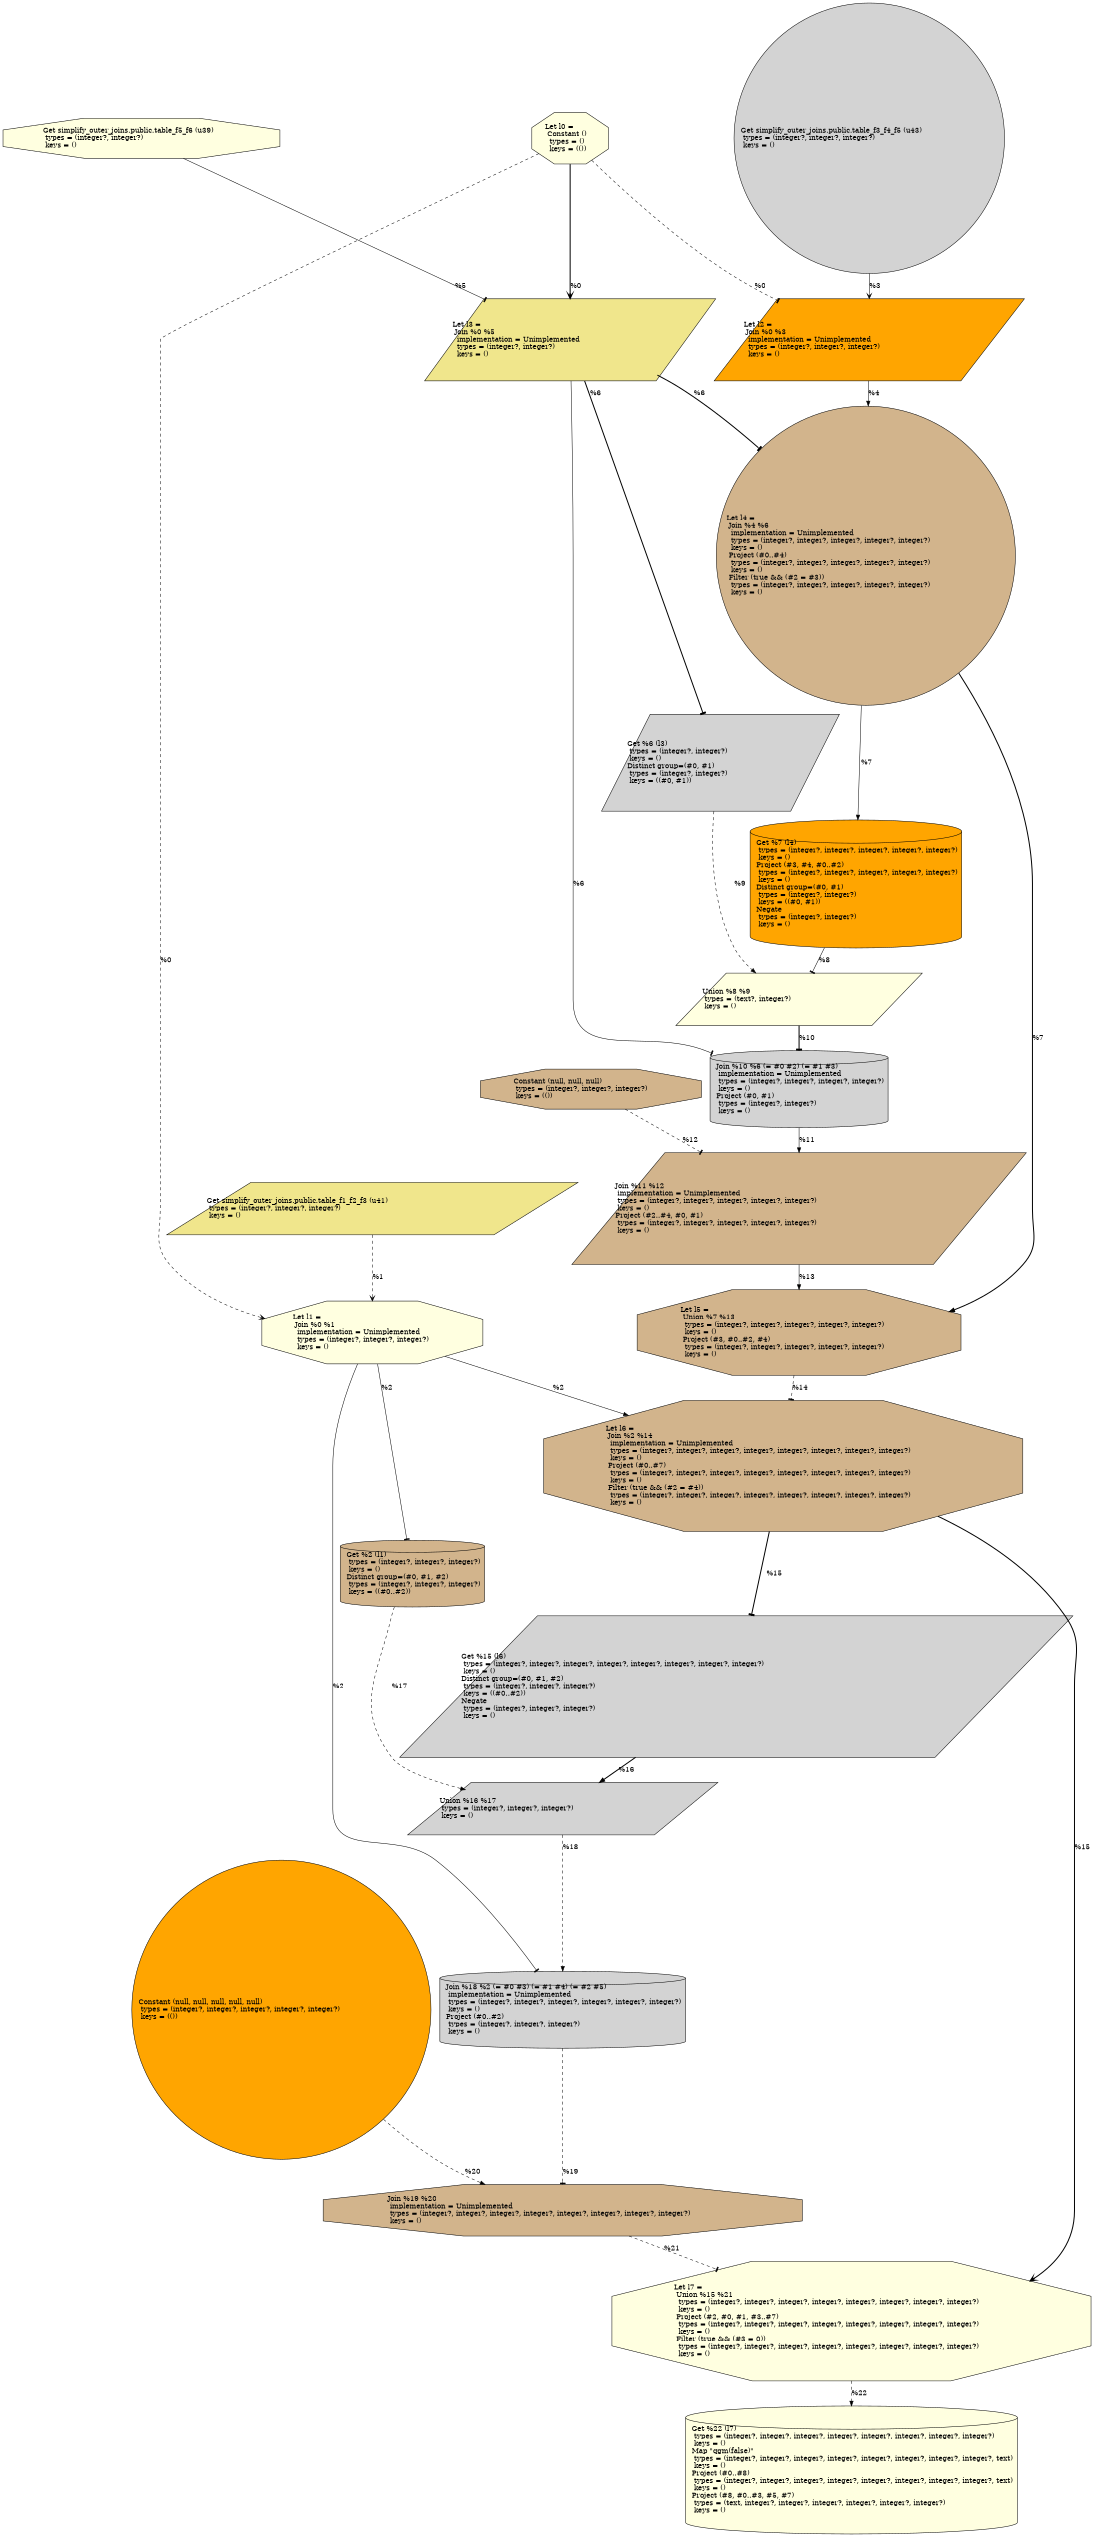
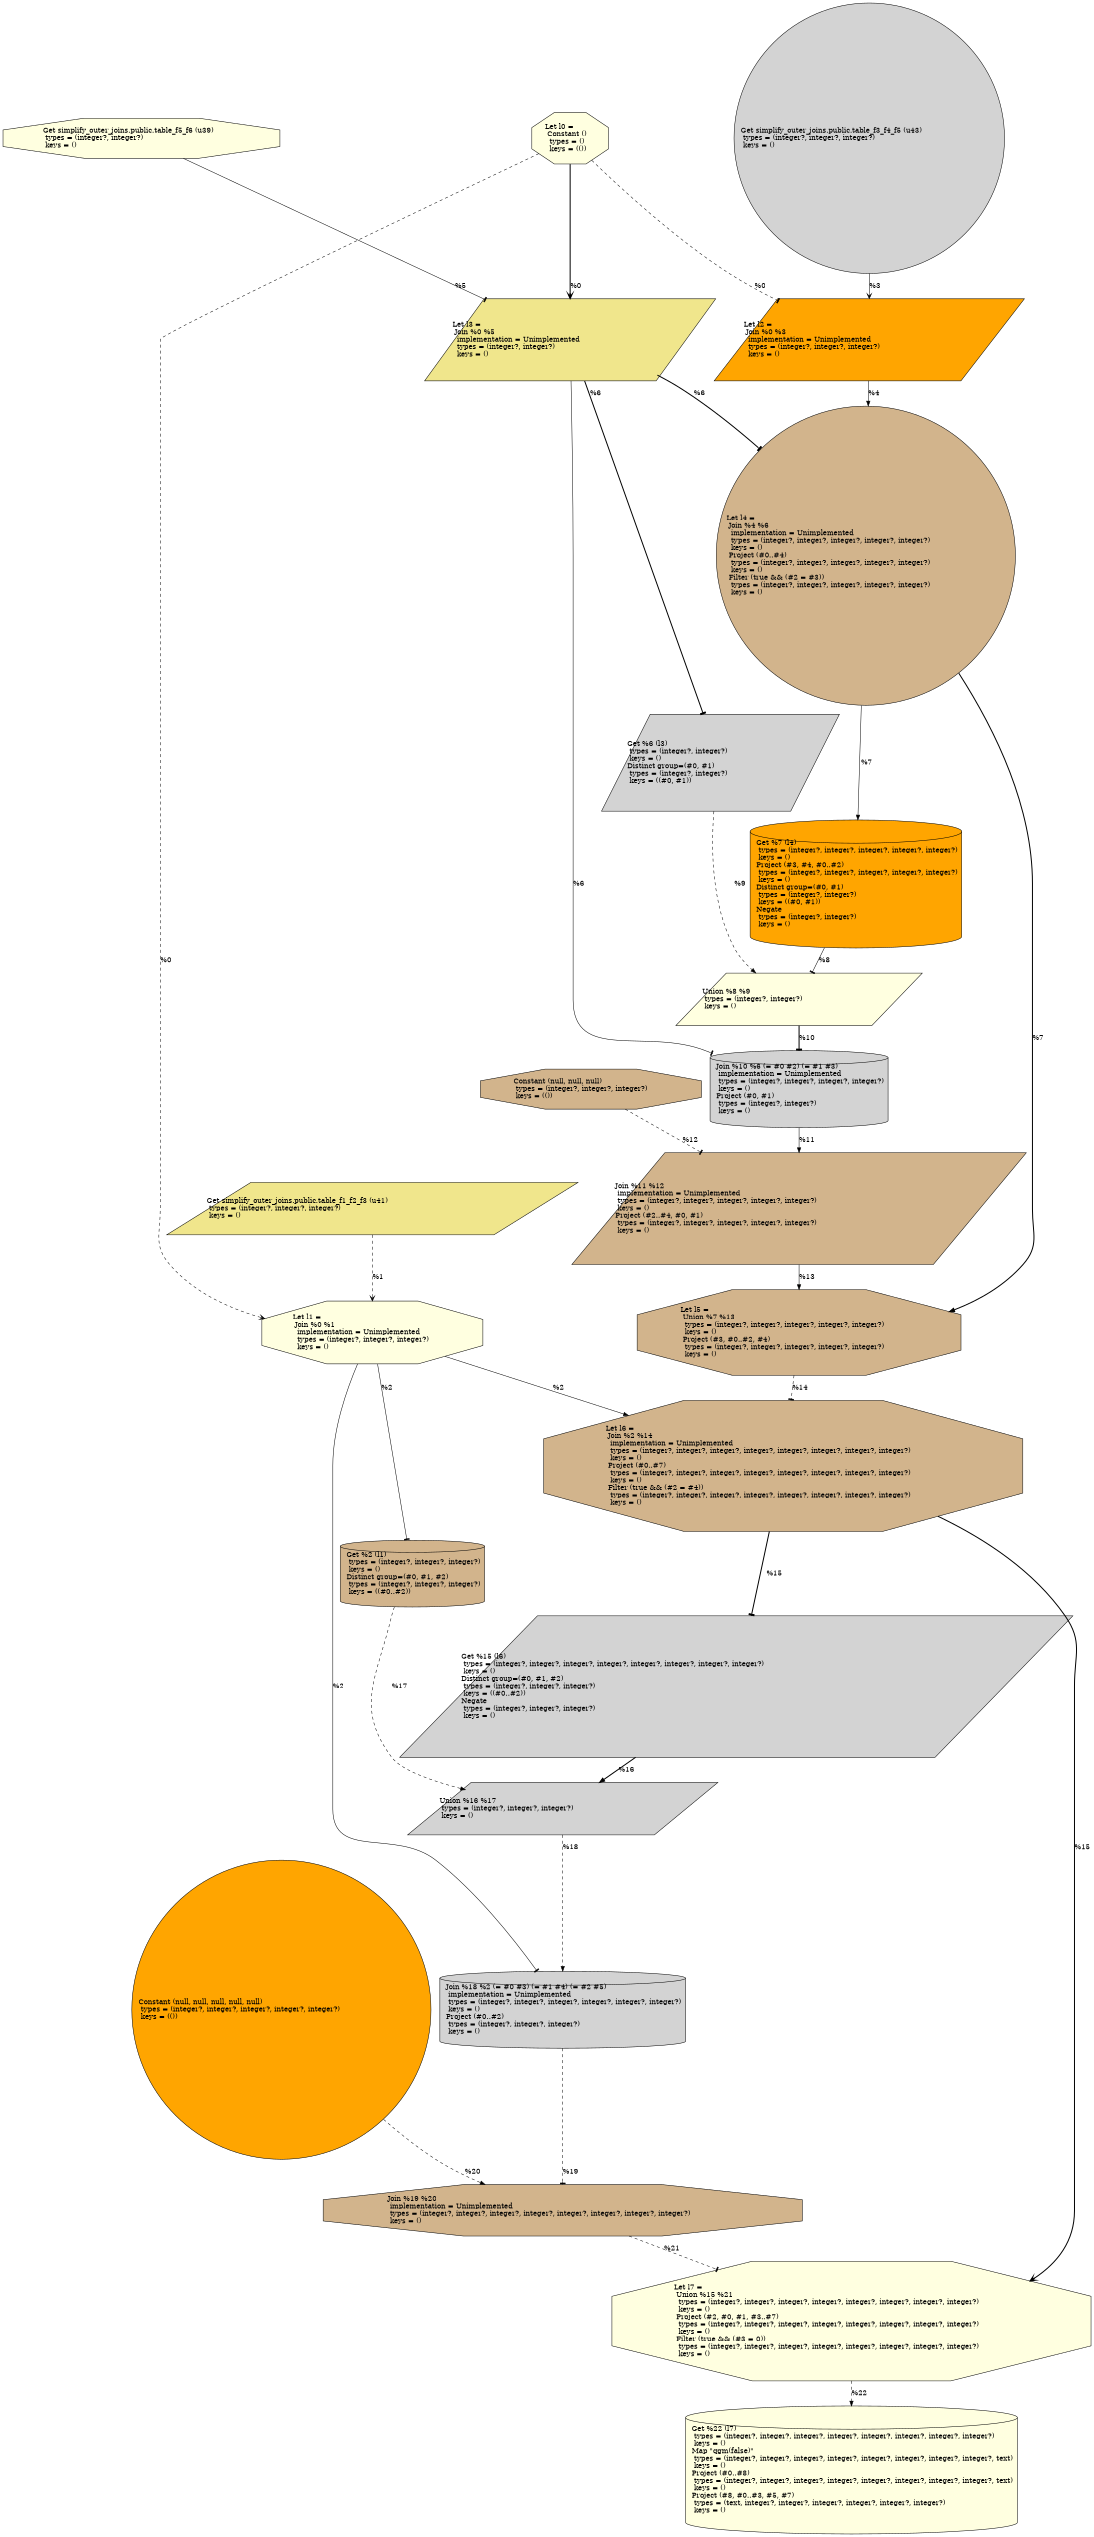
(799, 999) -> (799, 999)
